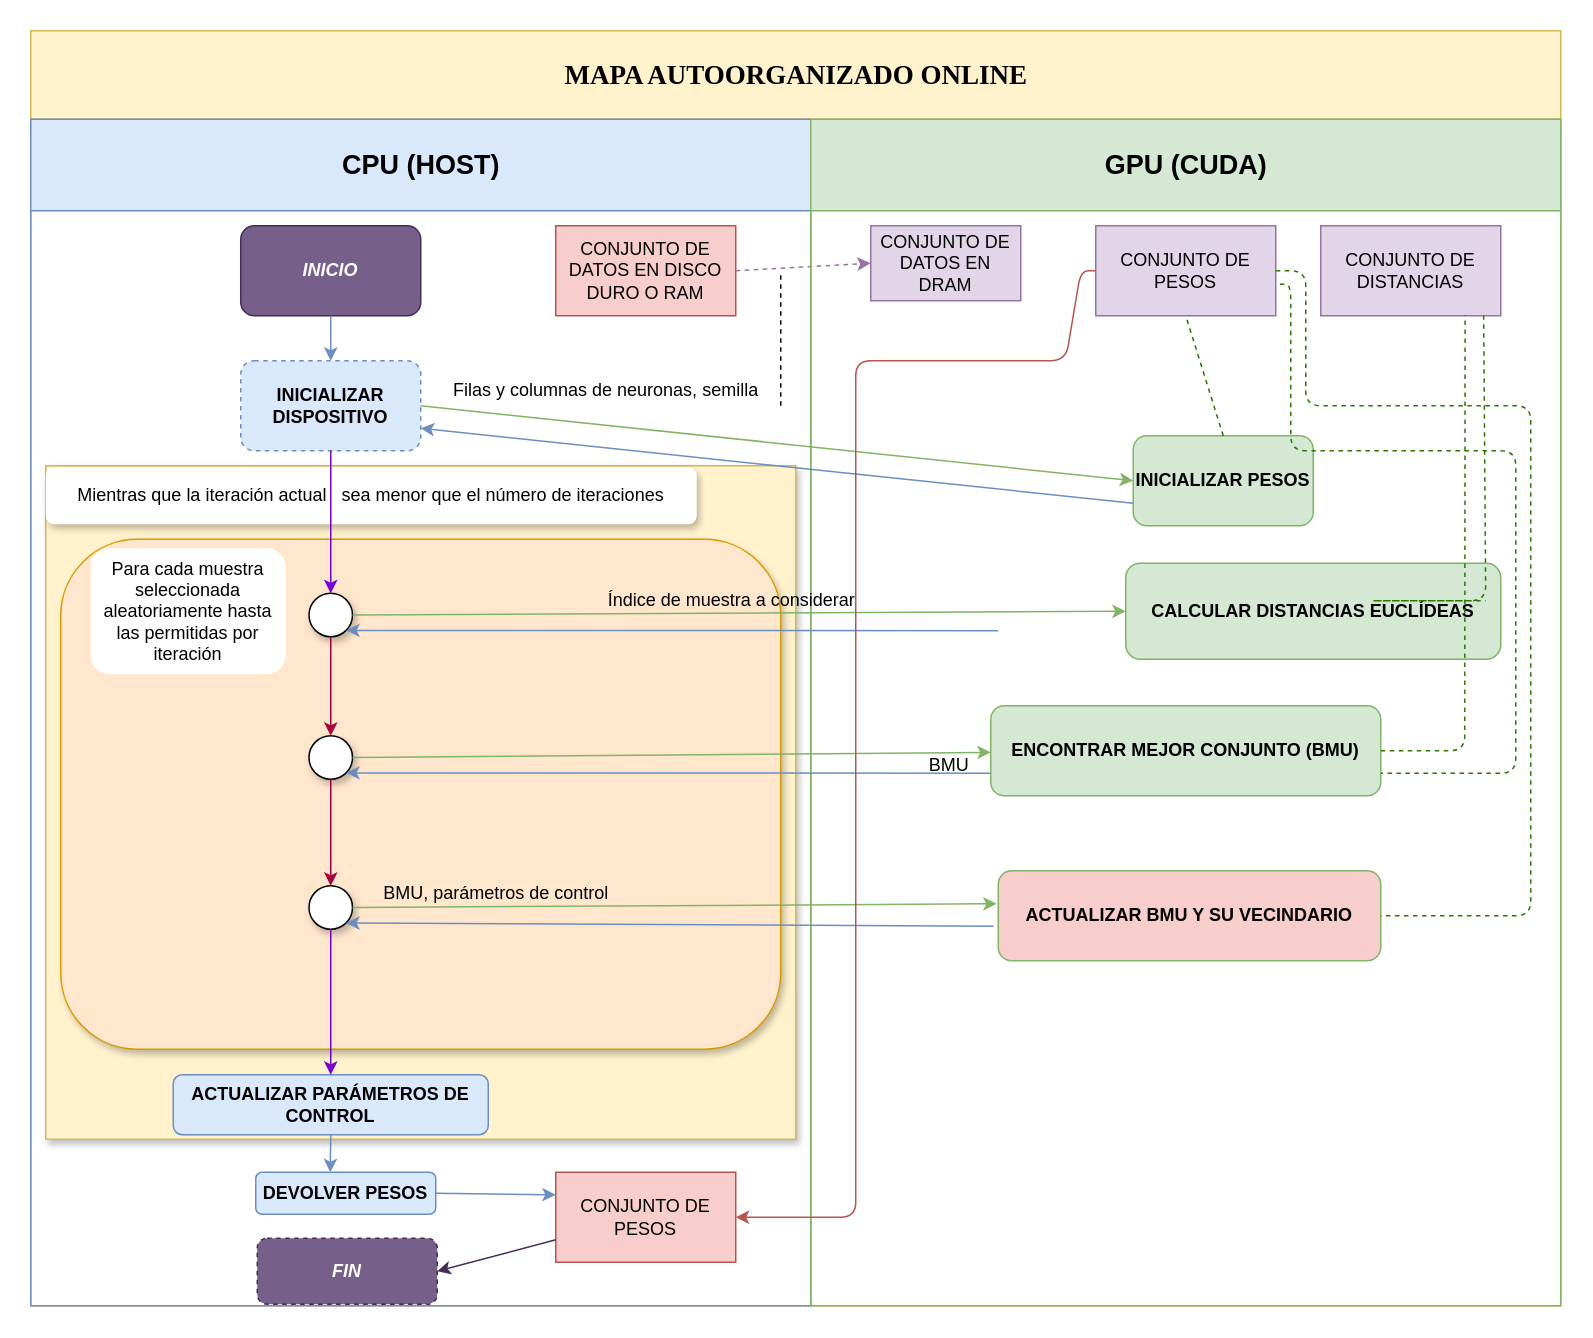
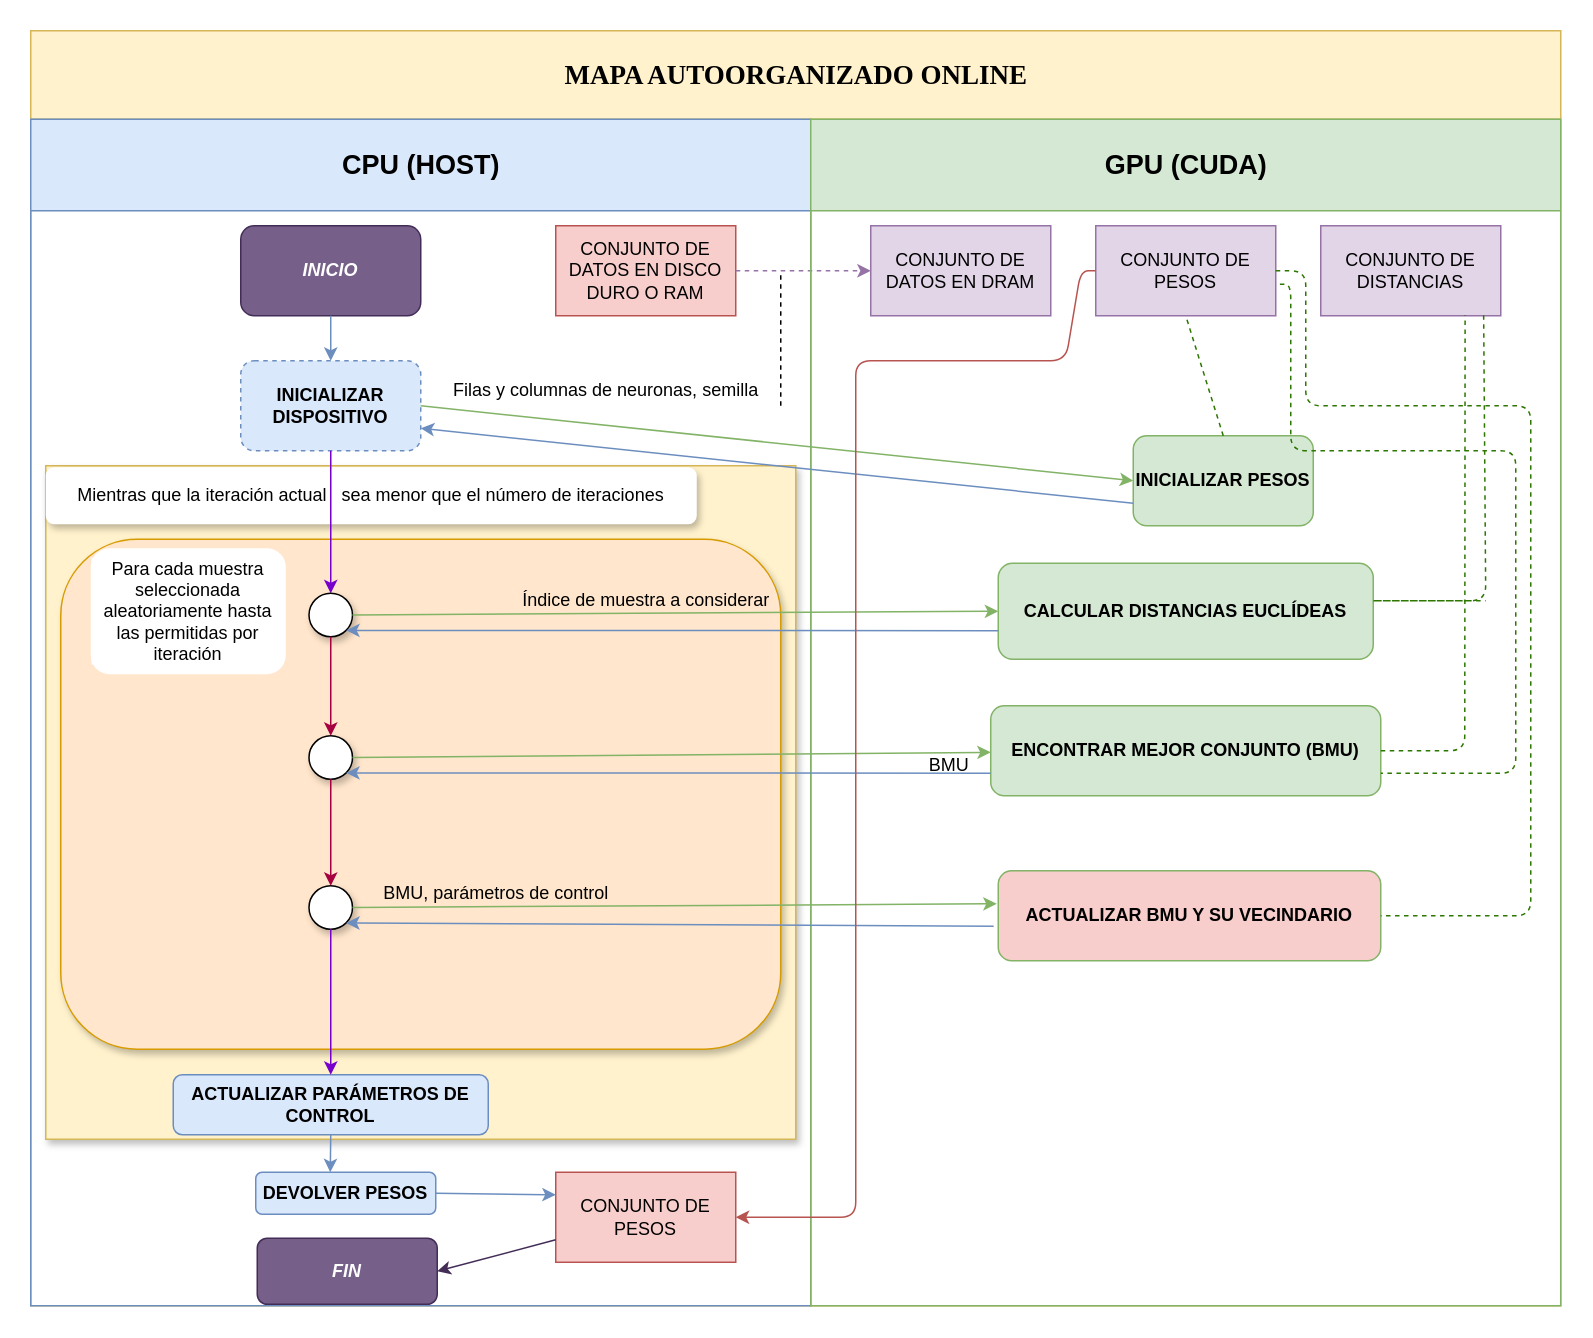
(946, 263) -> (961, 271)
(1313, 611) -> (1186, 611)
(347, 1271) -> (347, 1271)
